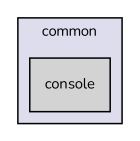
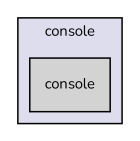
(70, 32) -> (70, 32)
